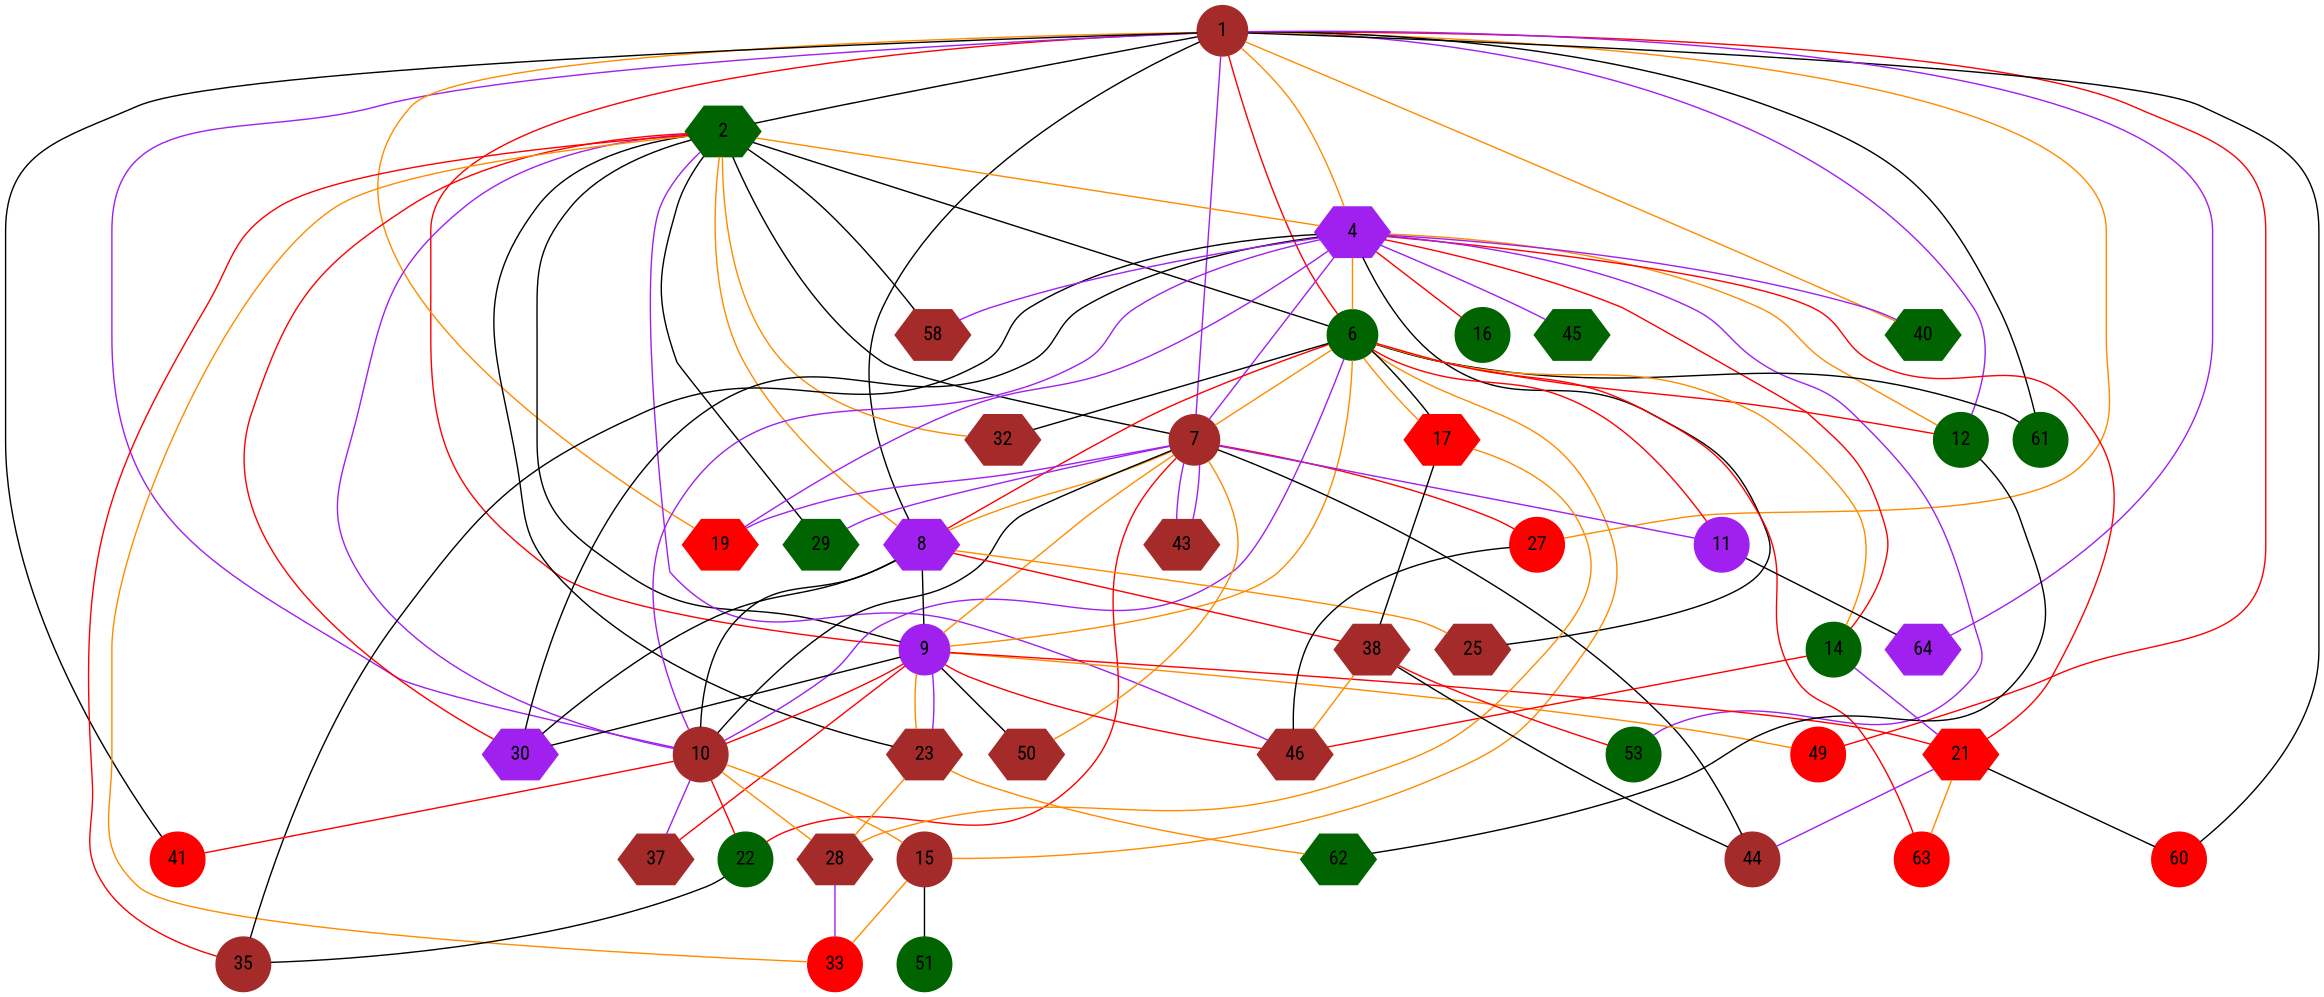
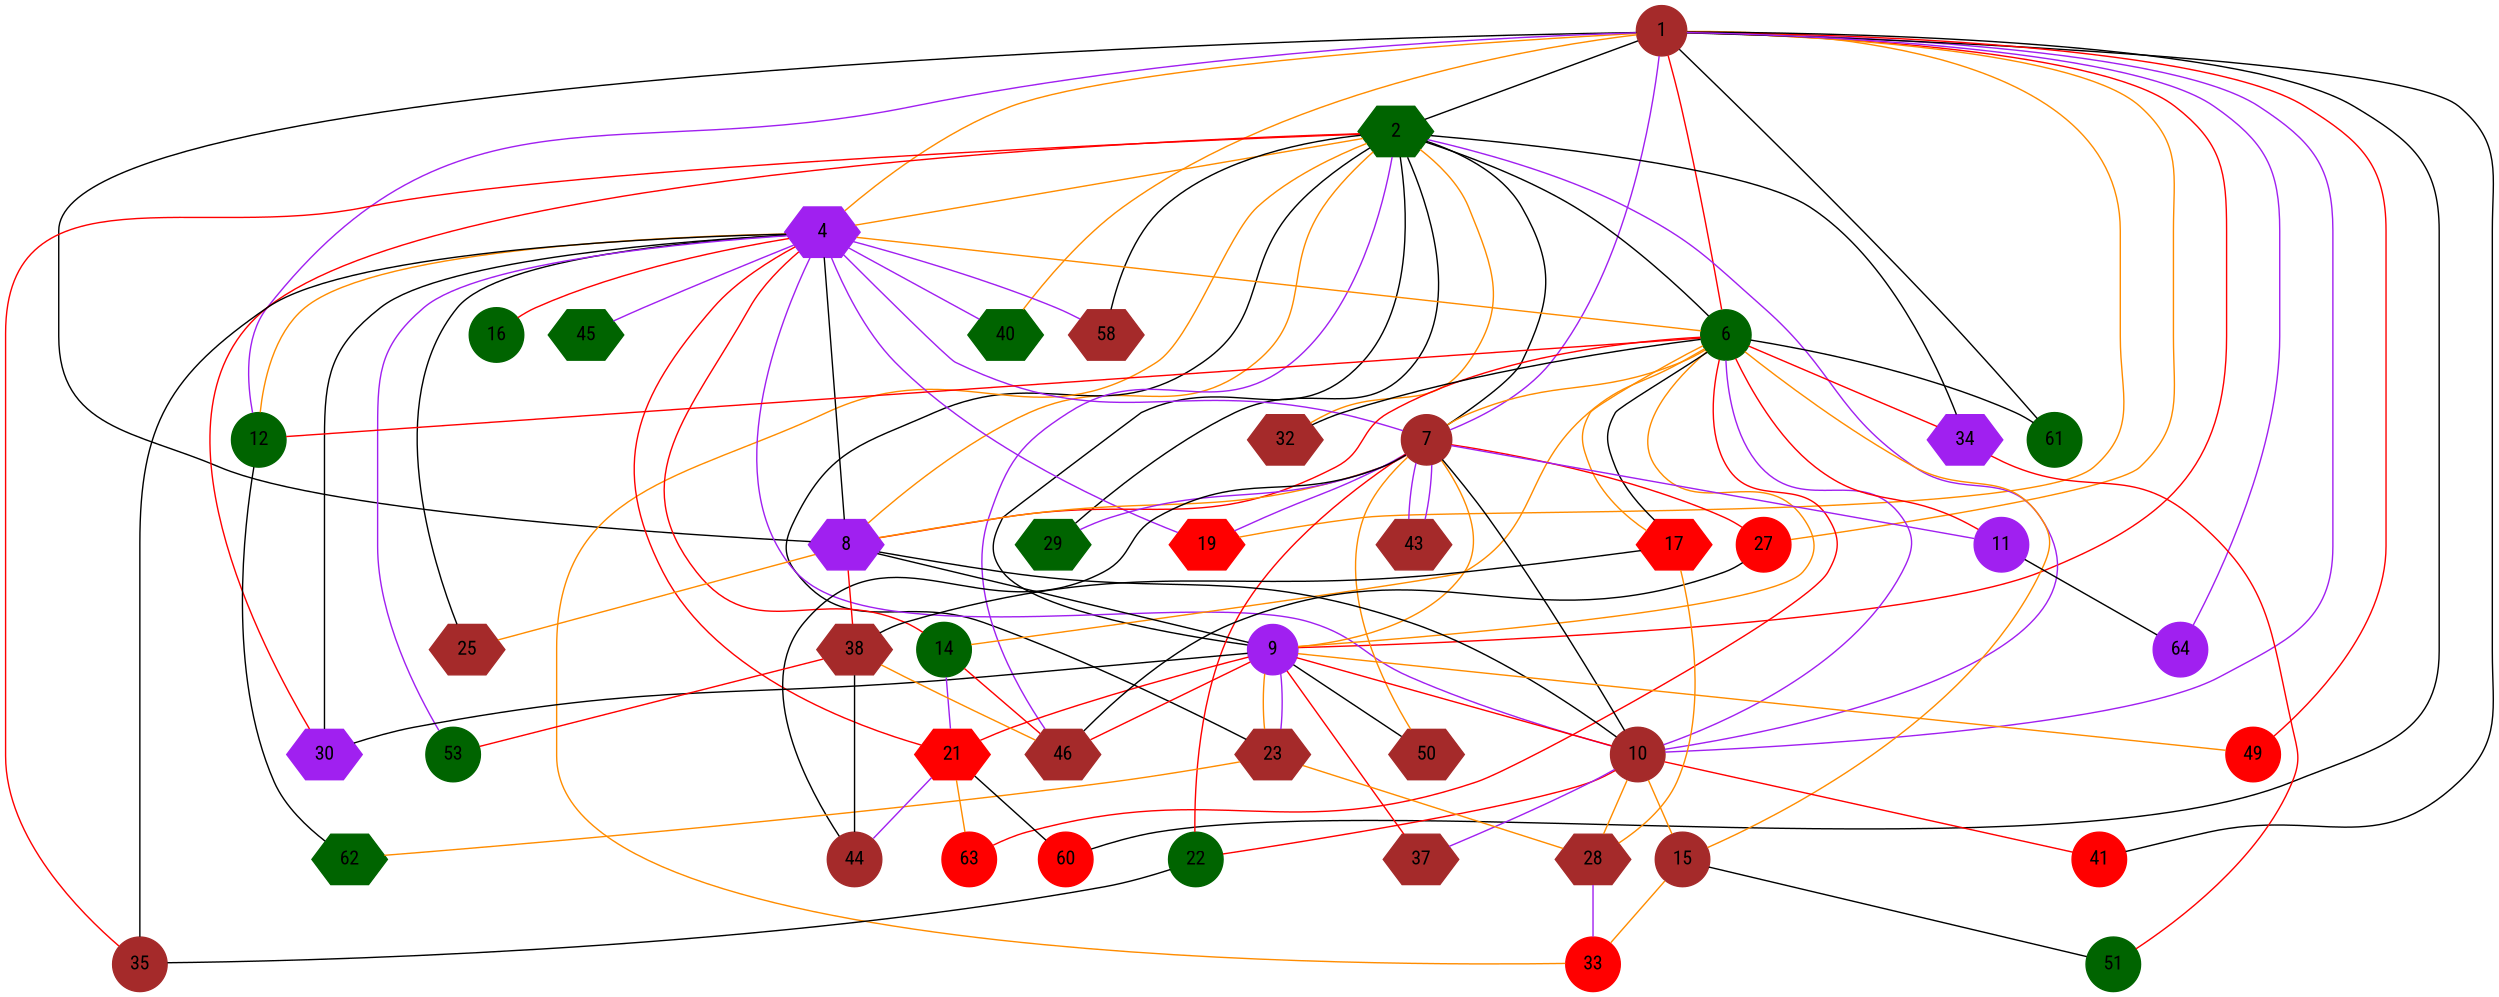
none -> (1965, 440)
(689, 630) -> (834, 388)
(1923, 650) -> (2180, 650)
